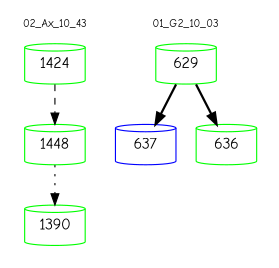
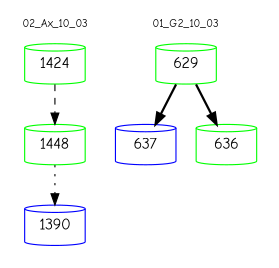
(55, 24) -> (55, 24)
(55, 225) -> (55, 225)
